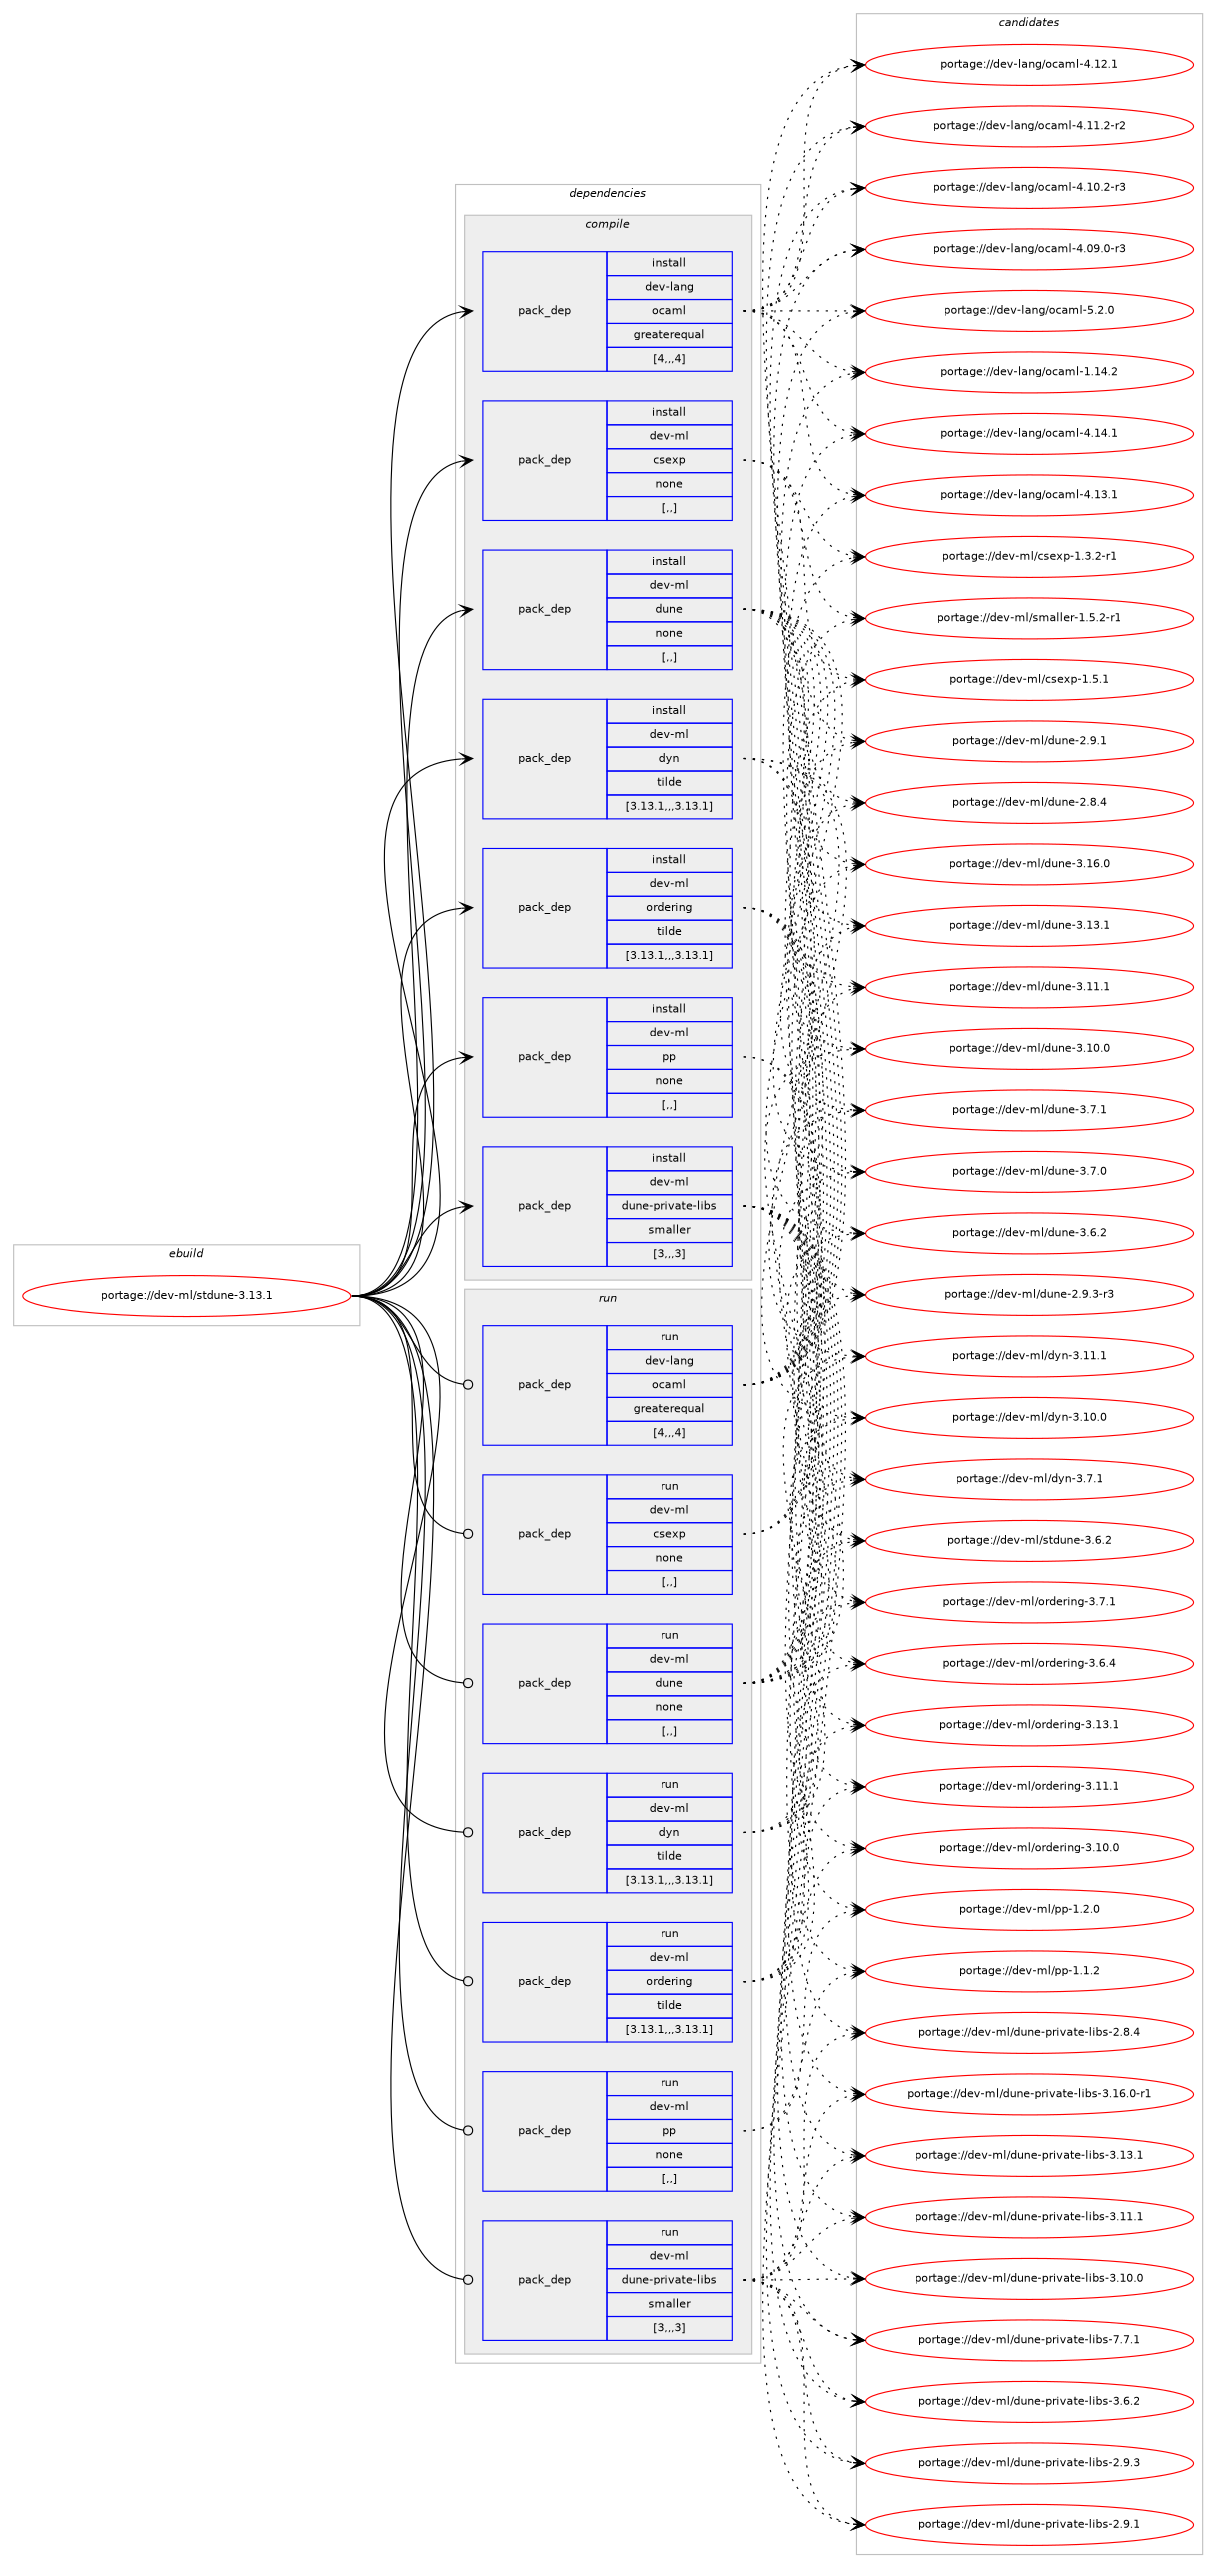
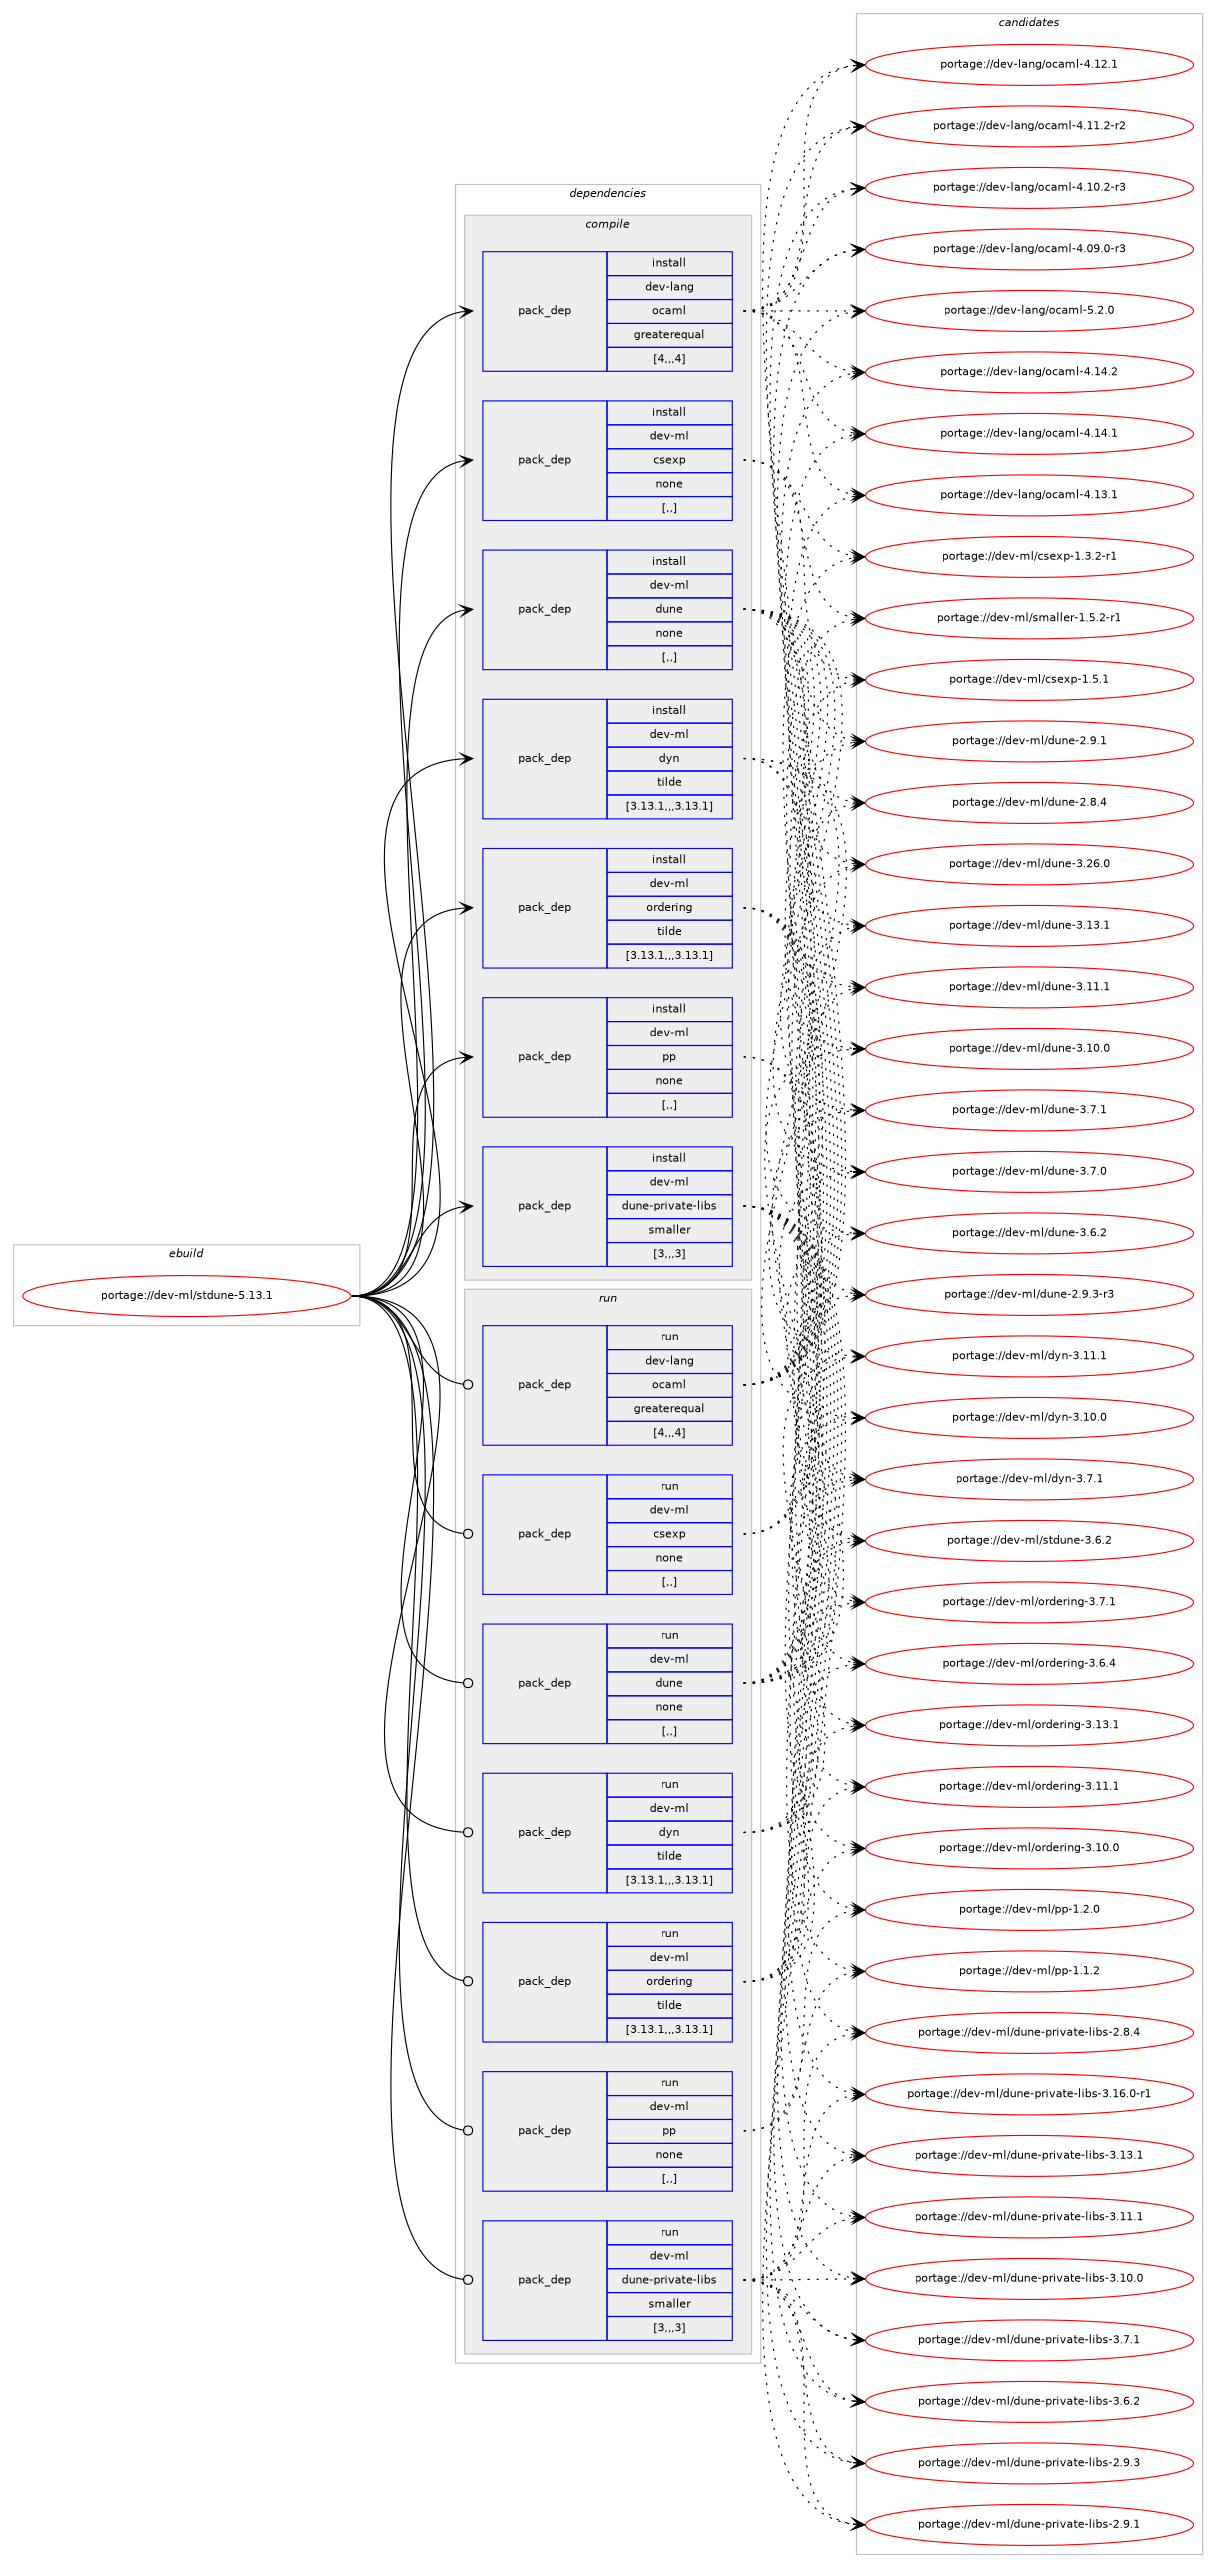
(1030, 372) -> (1030, 372)
(1030, 864) -> (1030, 864)
(187, 1296) -> (187, 1296)
(1030, 2340) -> (1030, 2340)
